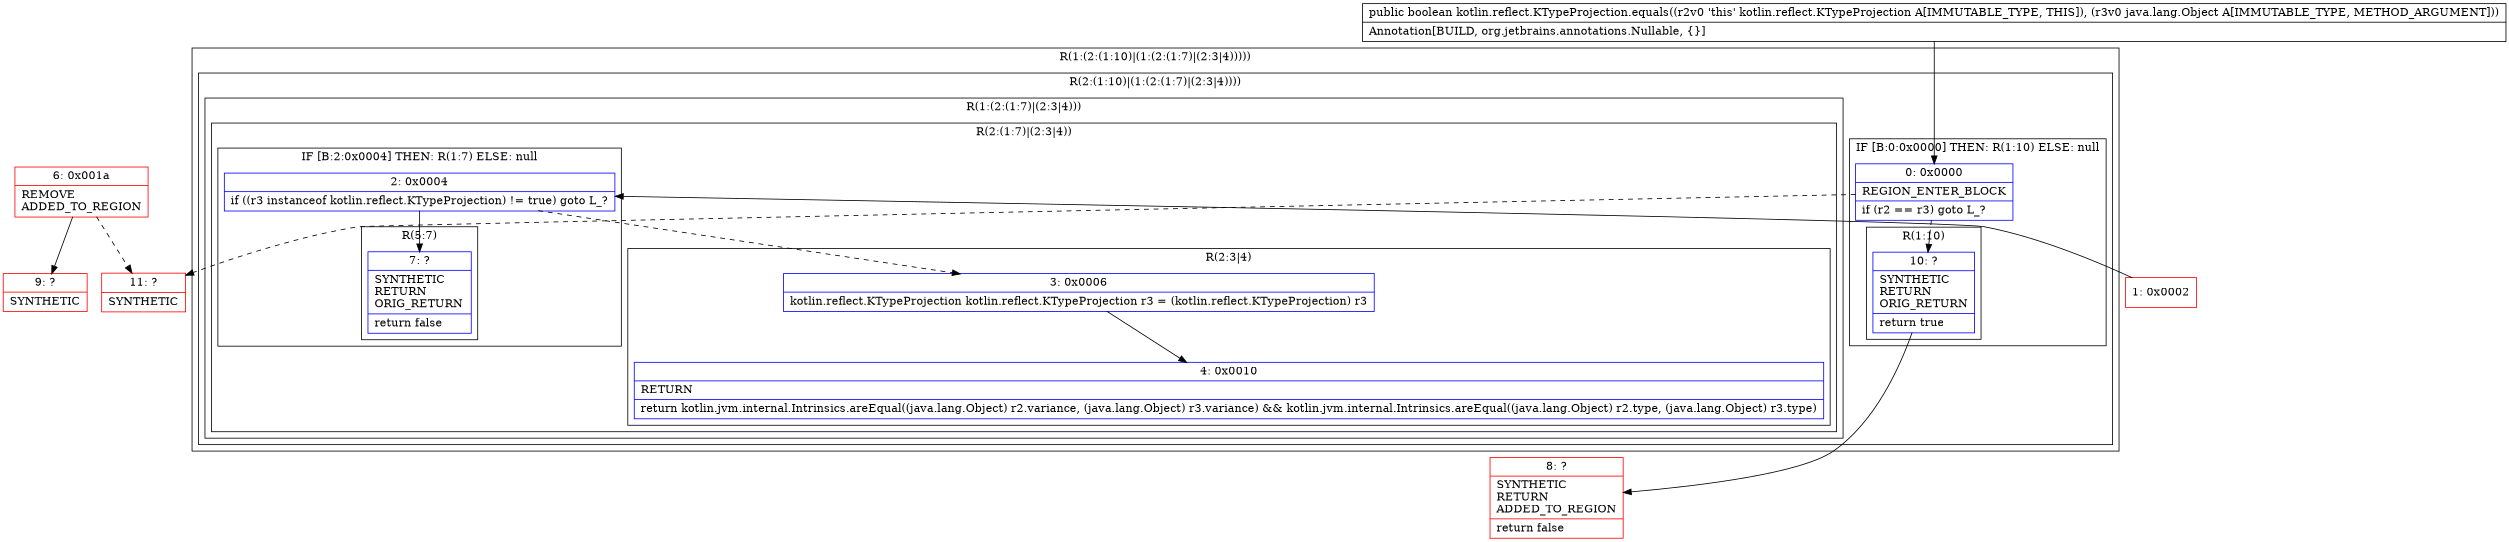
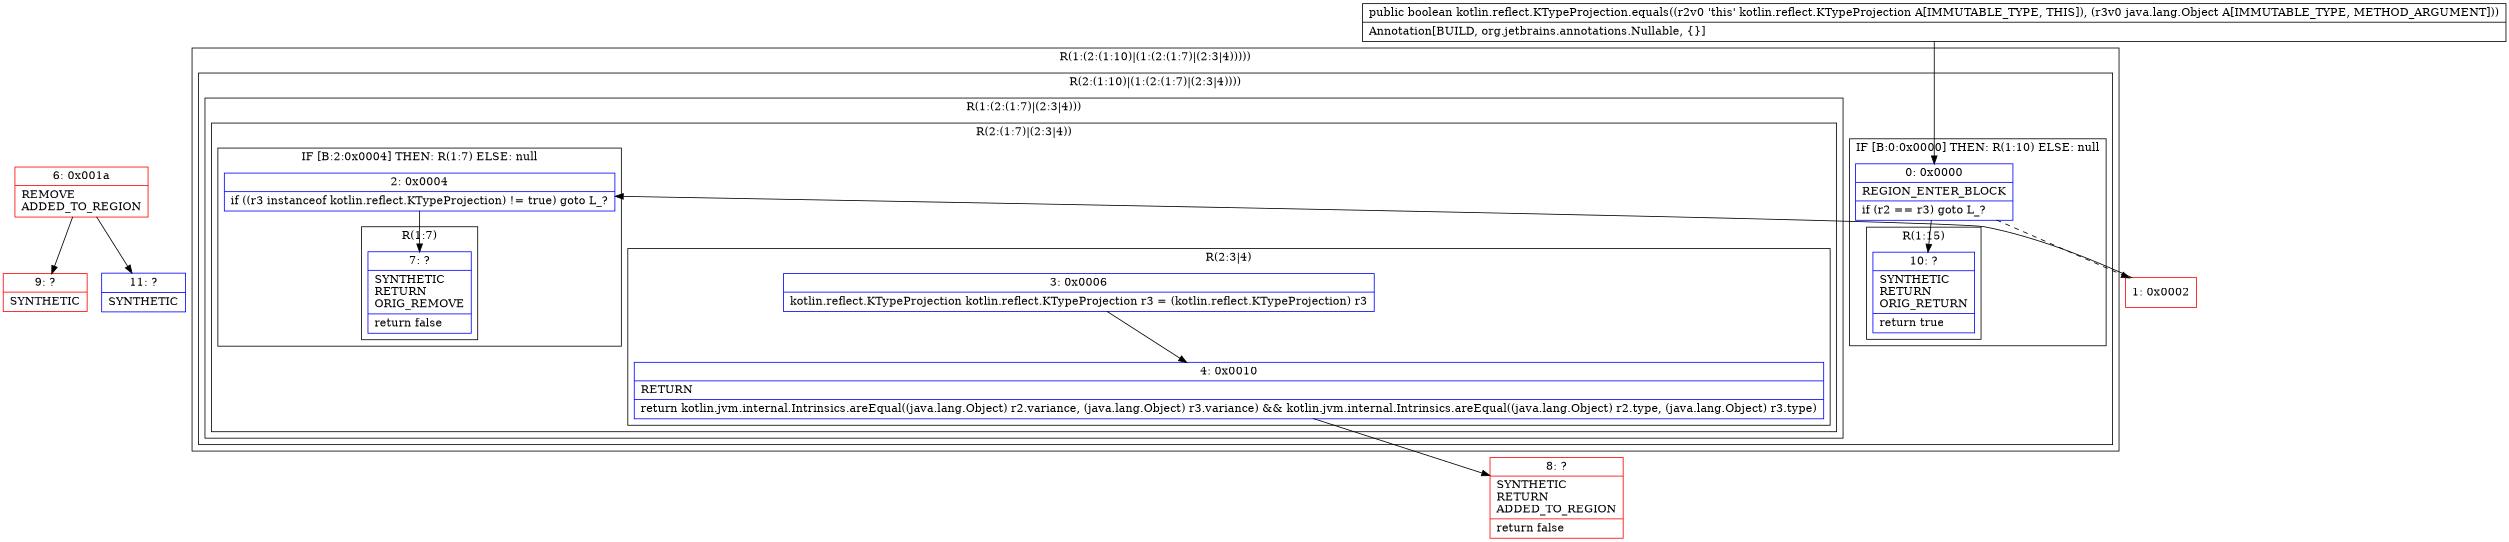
(1021, 212) -> (2059, 247)
(1930, 232) -> (1930, 232)
(420, 236) -> (420, 236)
(1924, 236) -> (1924, 236)
(112, 242) -> (112, 242)
(745, 242) -> none
(144, 293) -> (144, 293)
(419, 304) -> (420, 304)
(1805, 464) -> (1431, 457)
